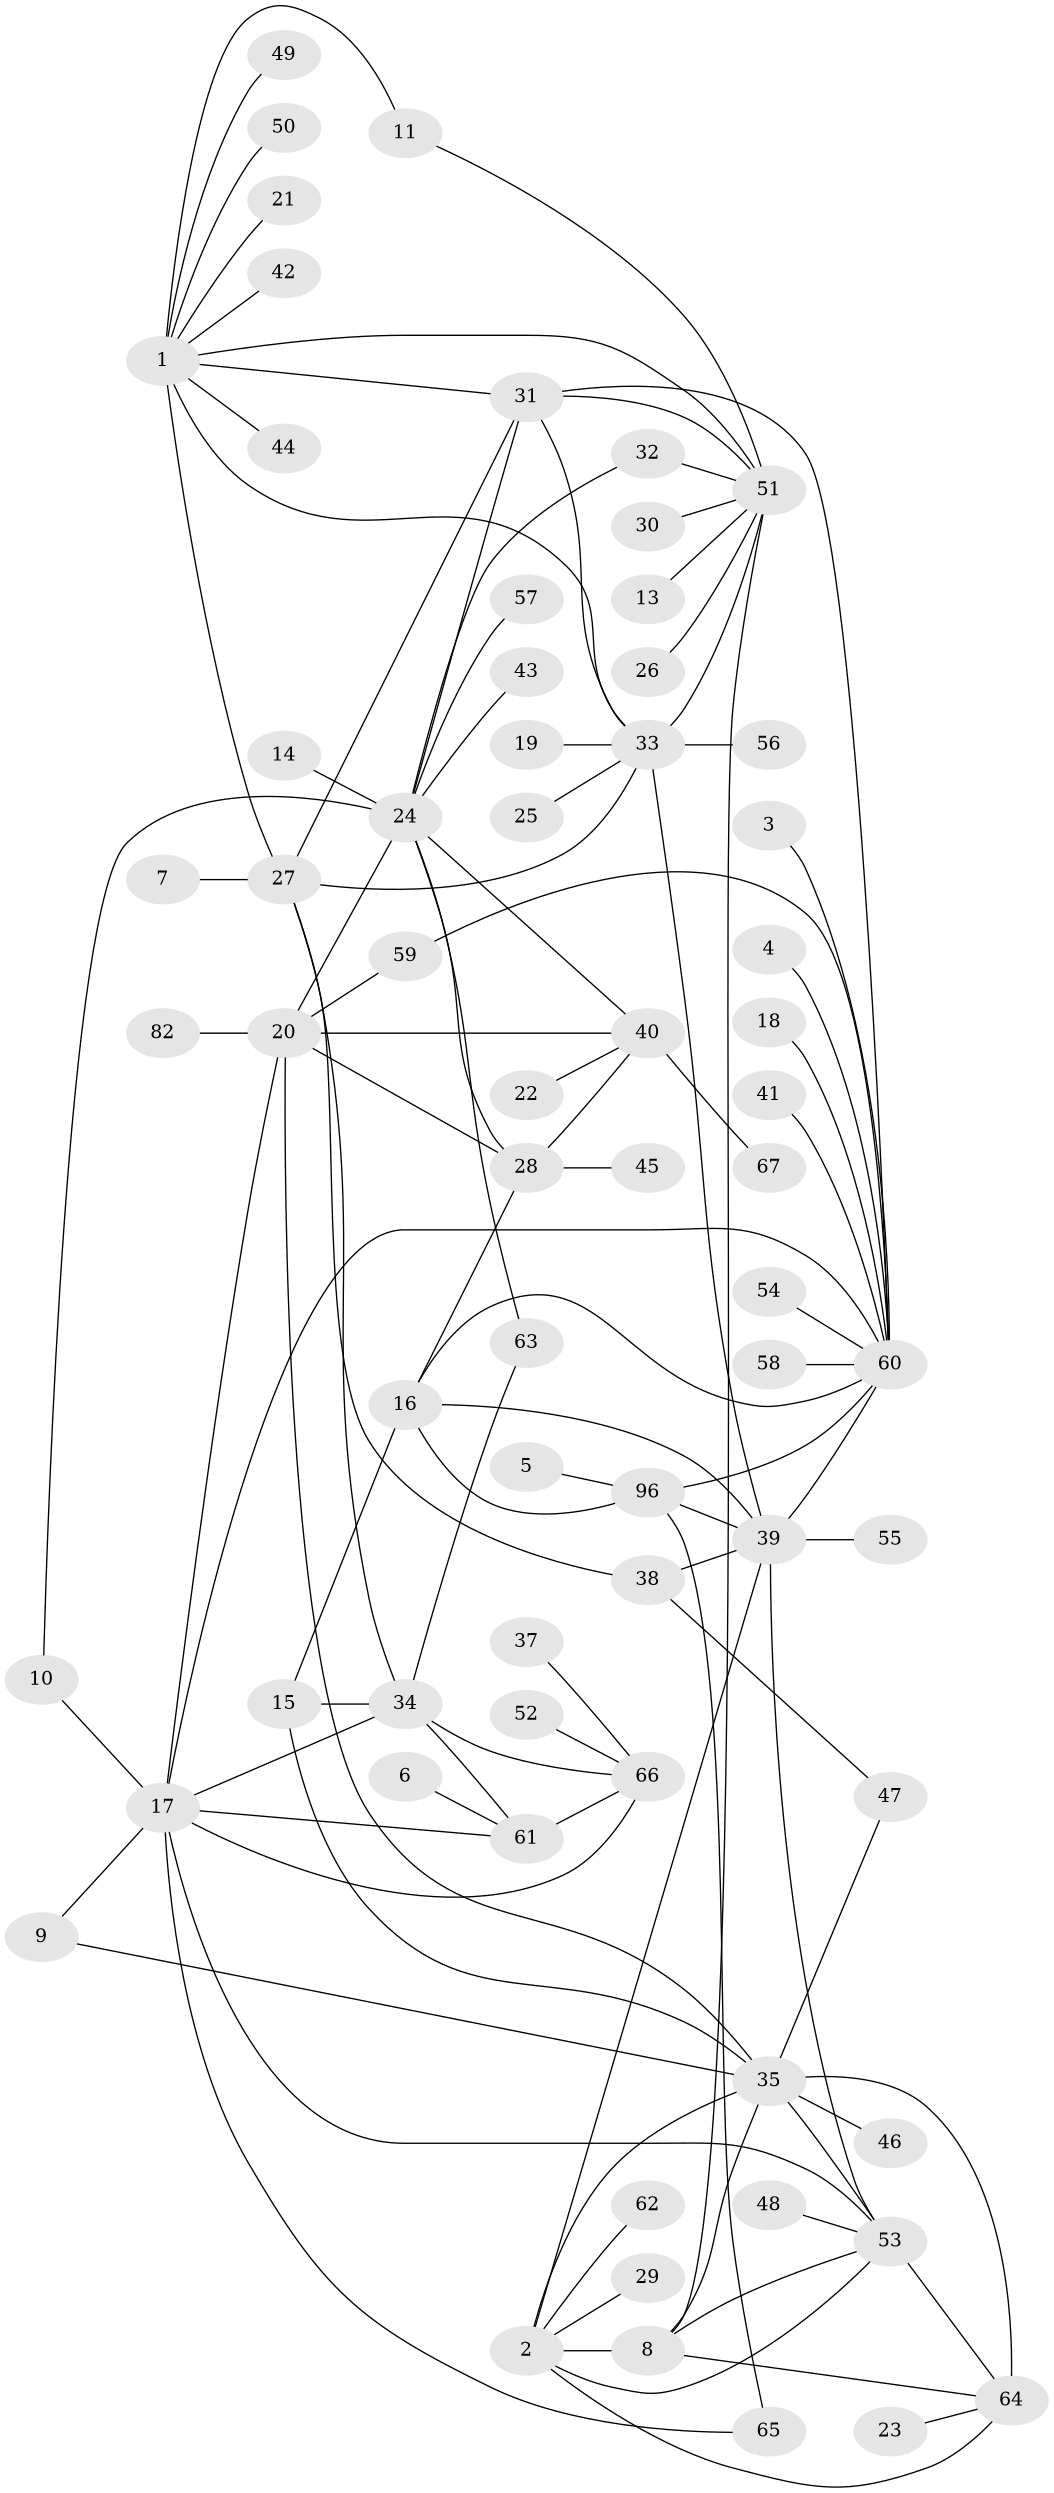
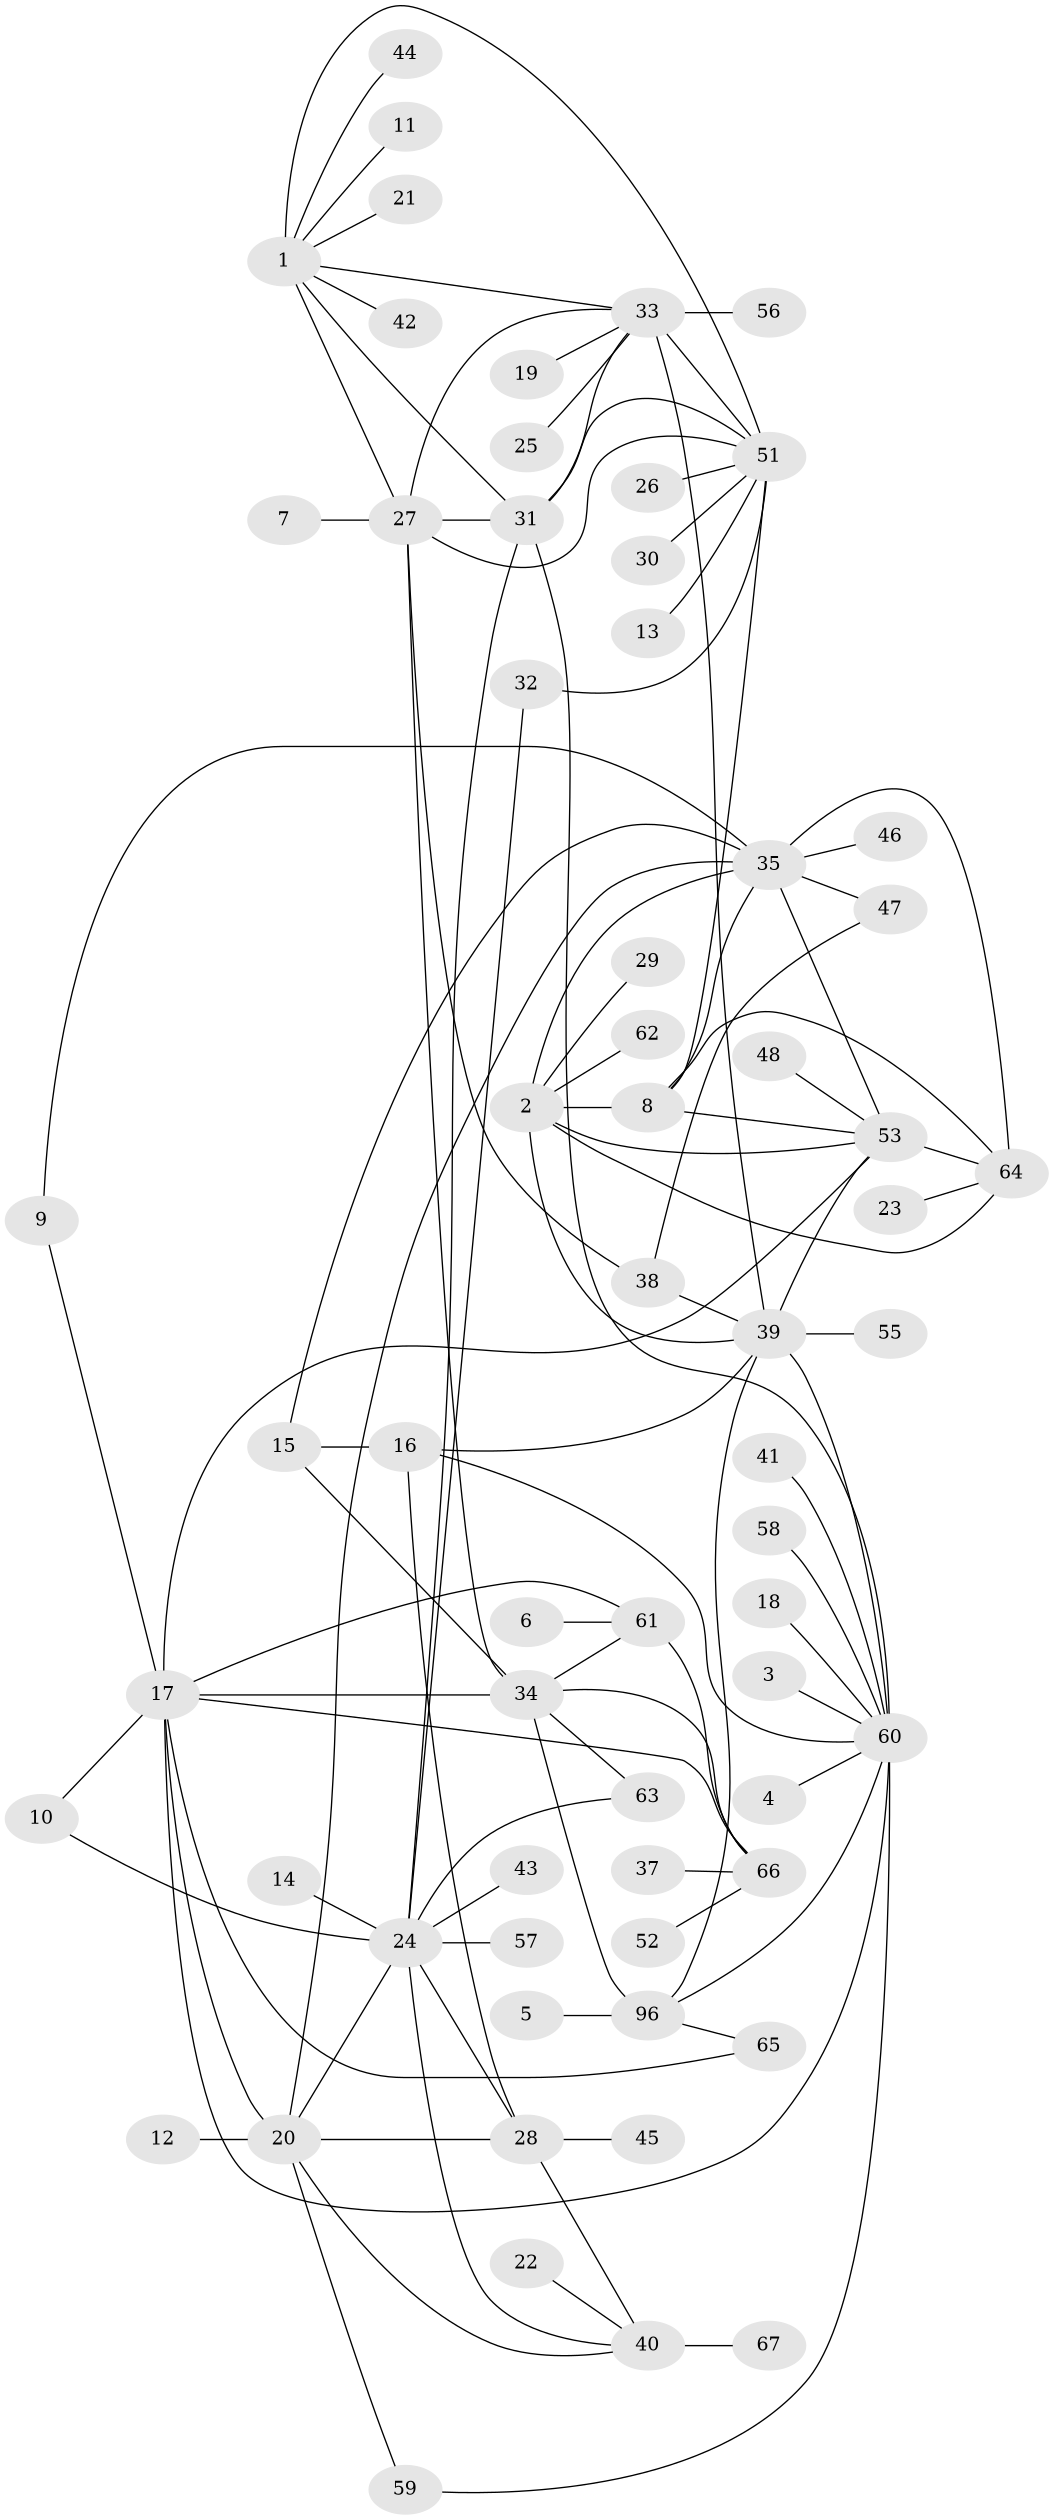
(284, 55) -> none
(284, 128) -> none
(637, 270) -> (587, 509)
(163, 1033) -> (163, 2140)
(769, 1292) -> none
(500, 1507) -> (573, 1860)
